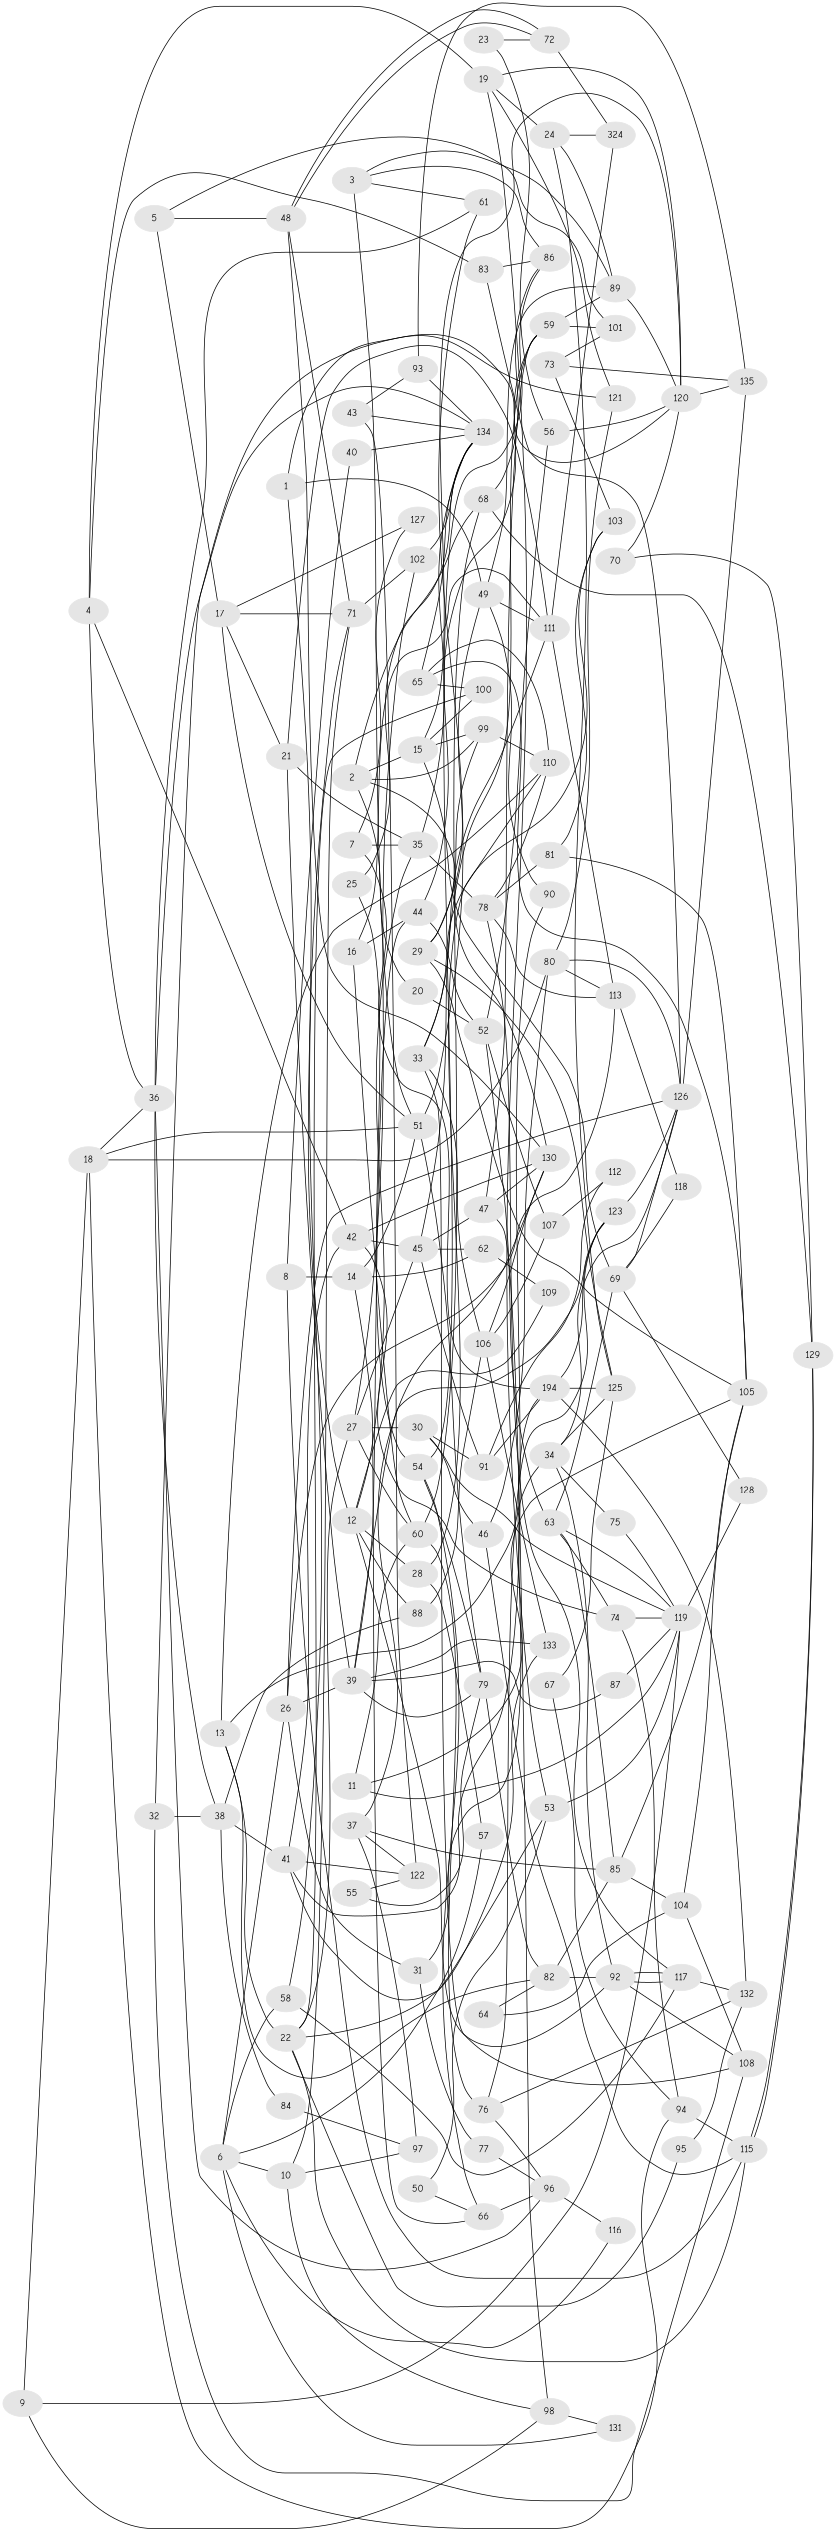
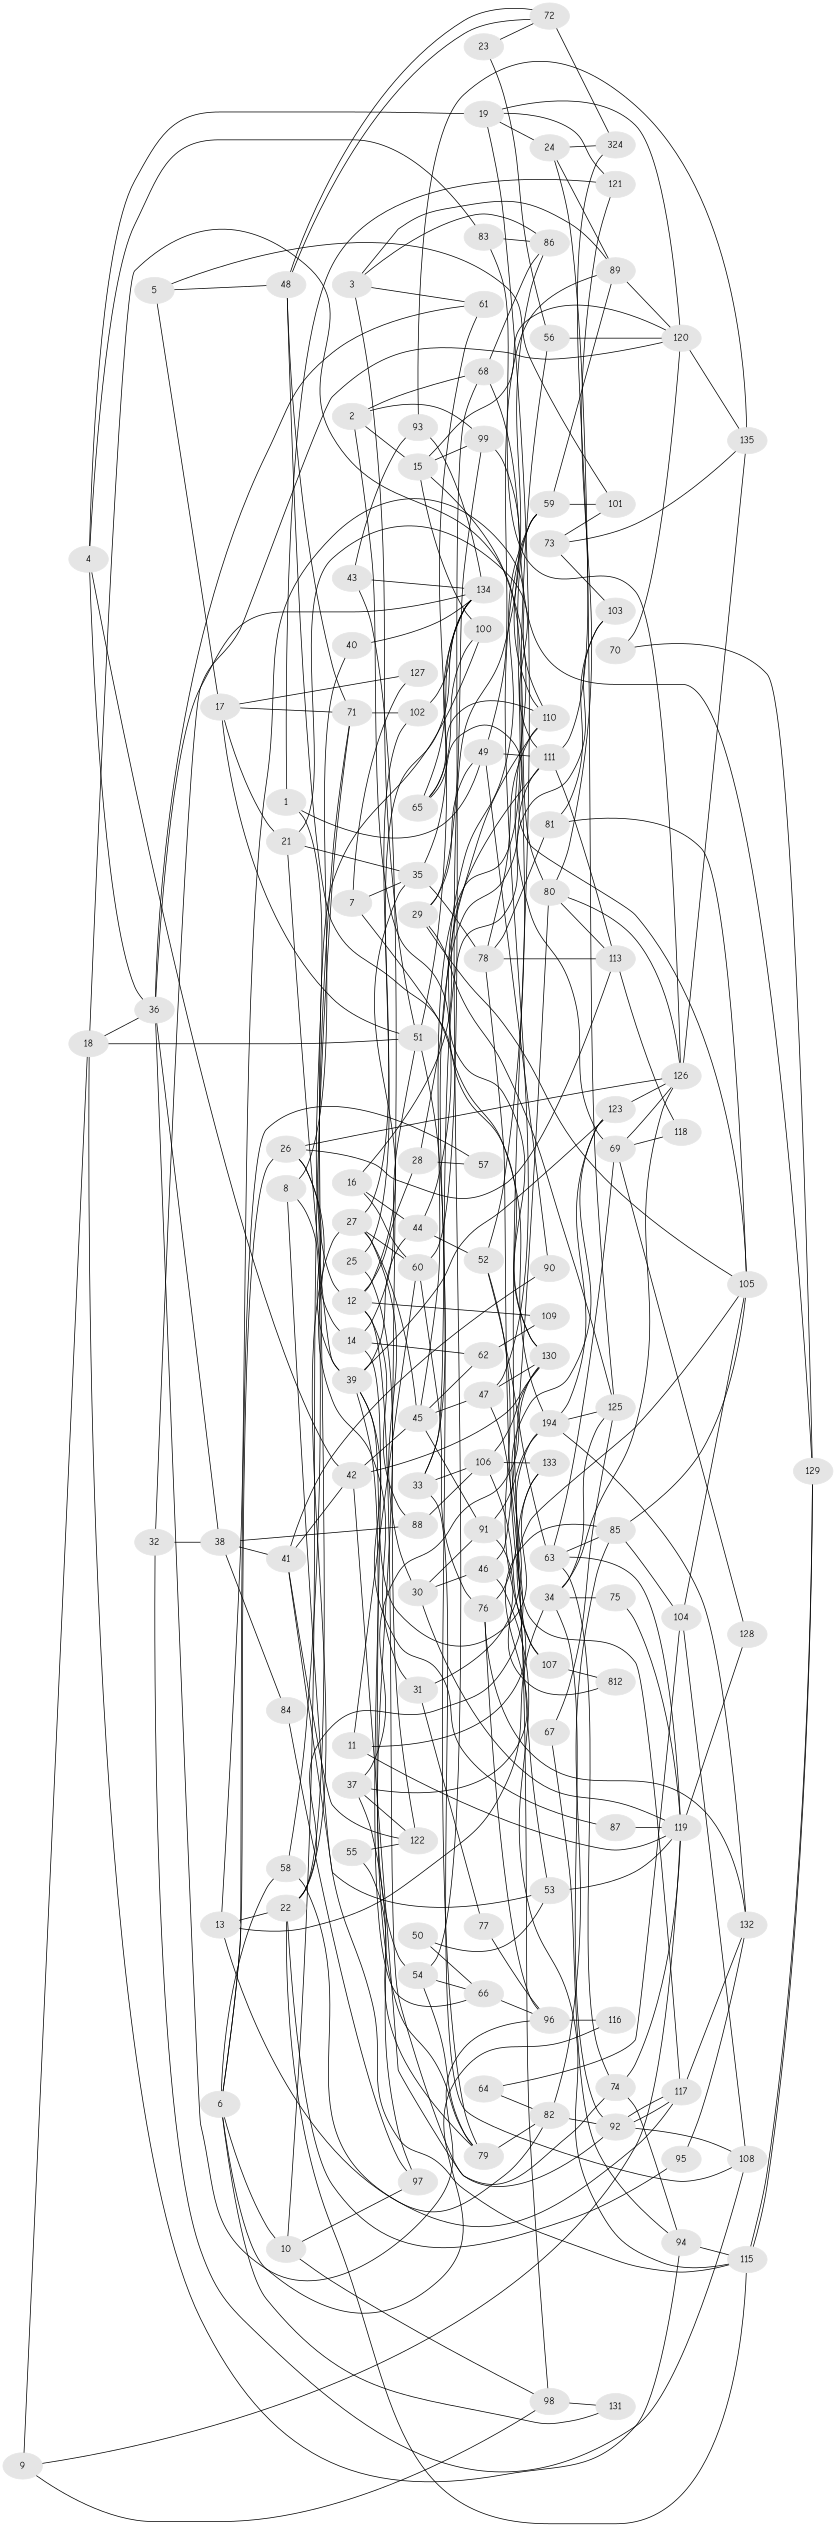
(418, 991) -> none
(616, 1172) -> (616, 1682)
